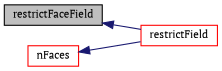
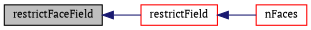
(115, 46) -> (242, 15)
